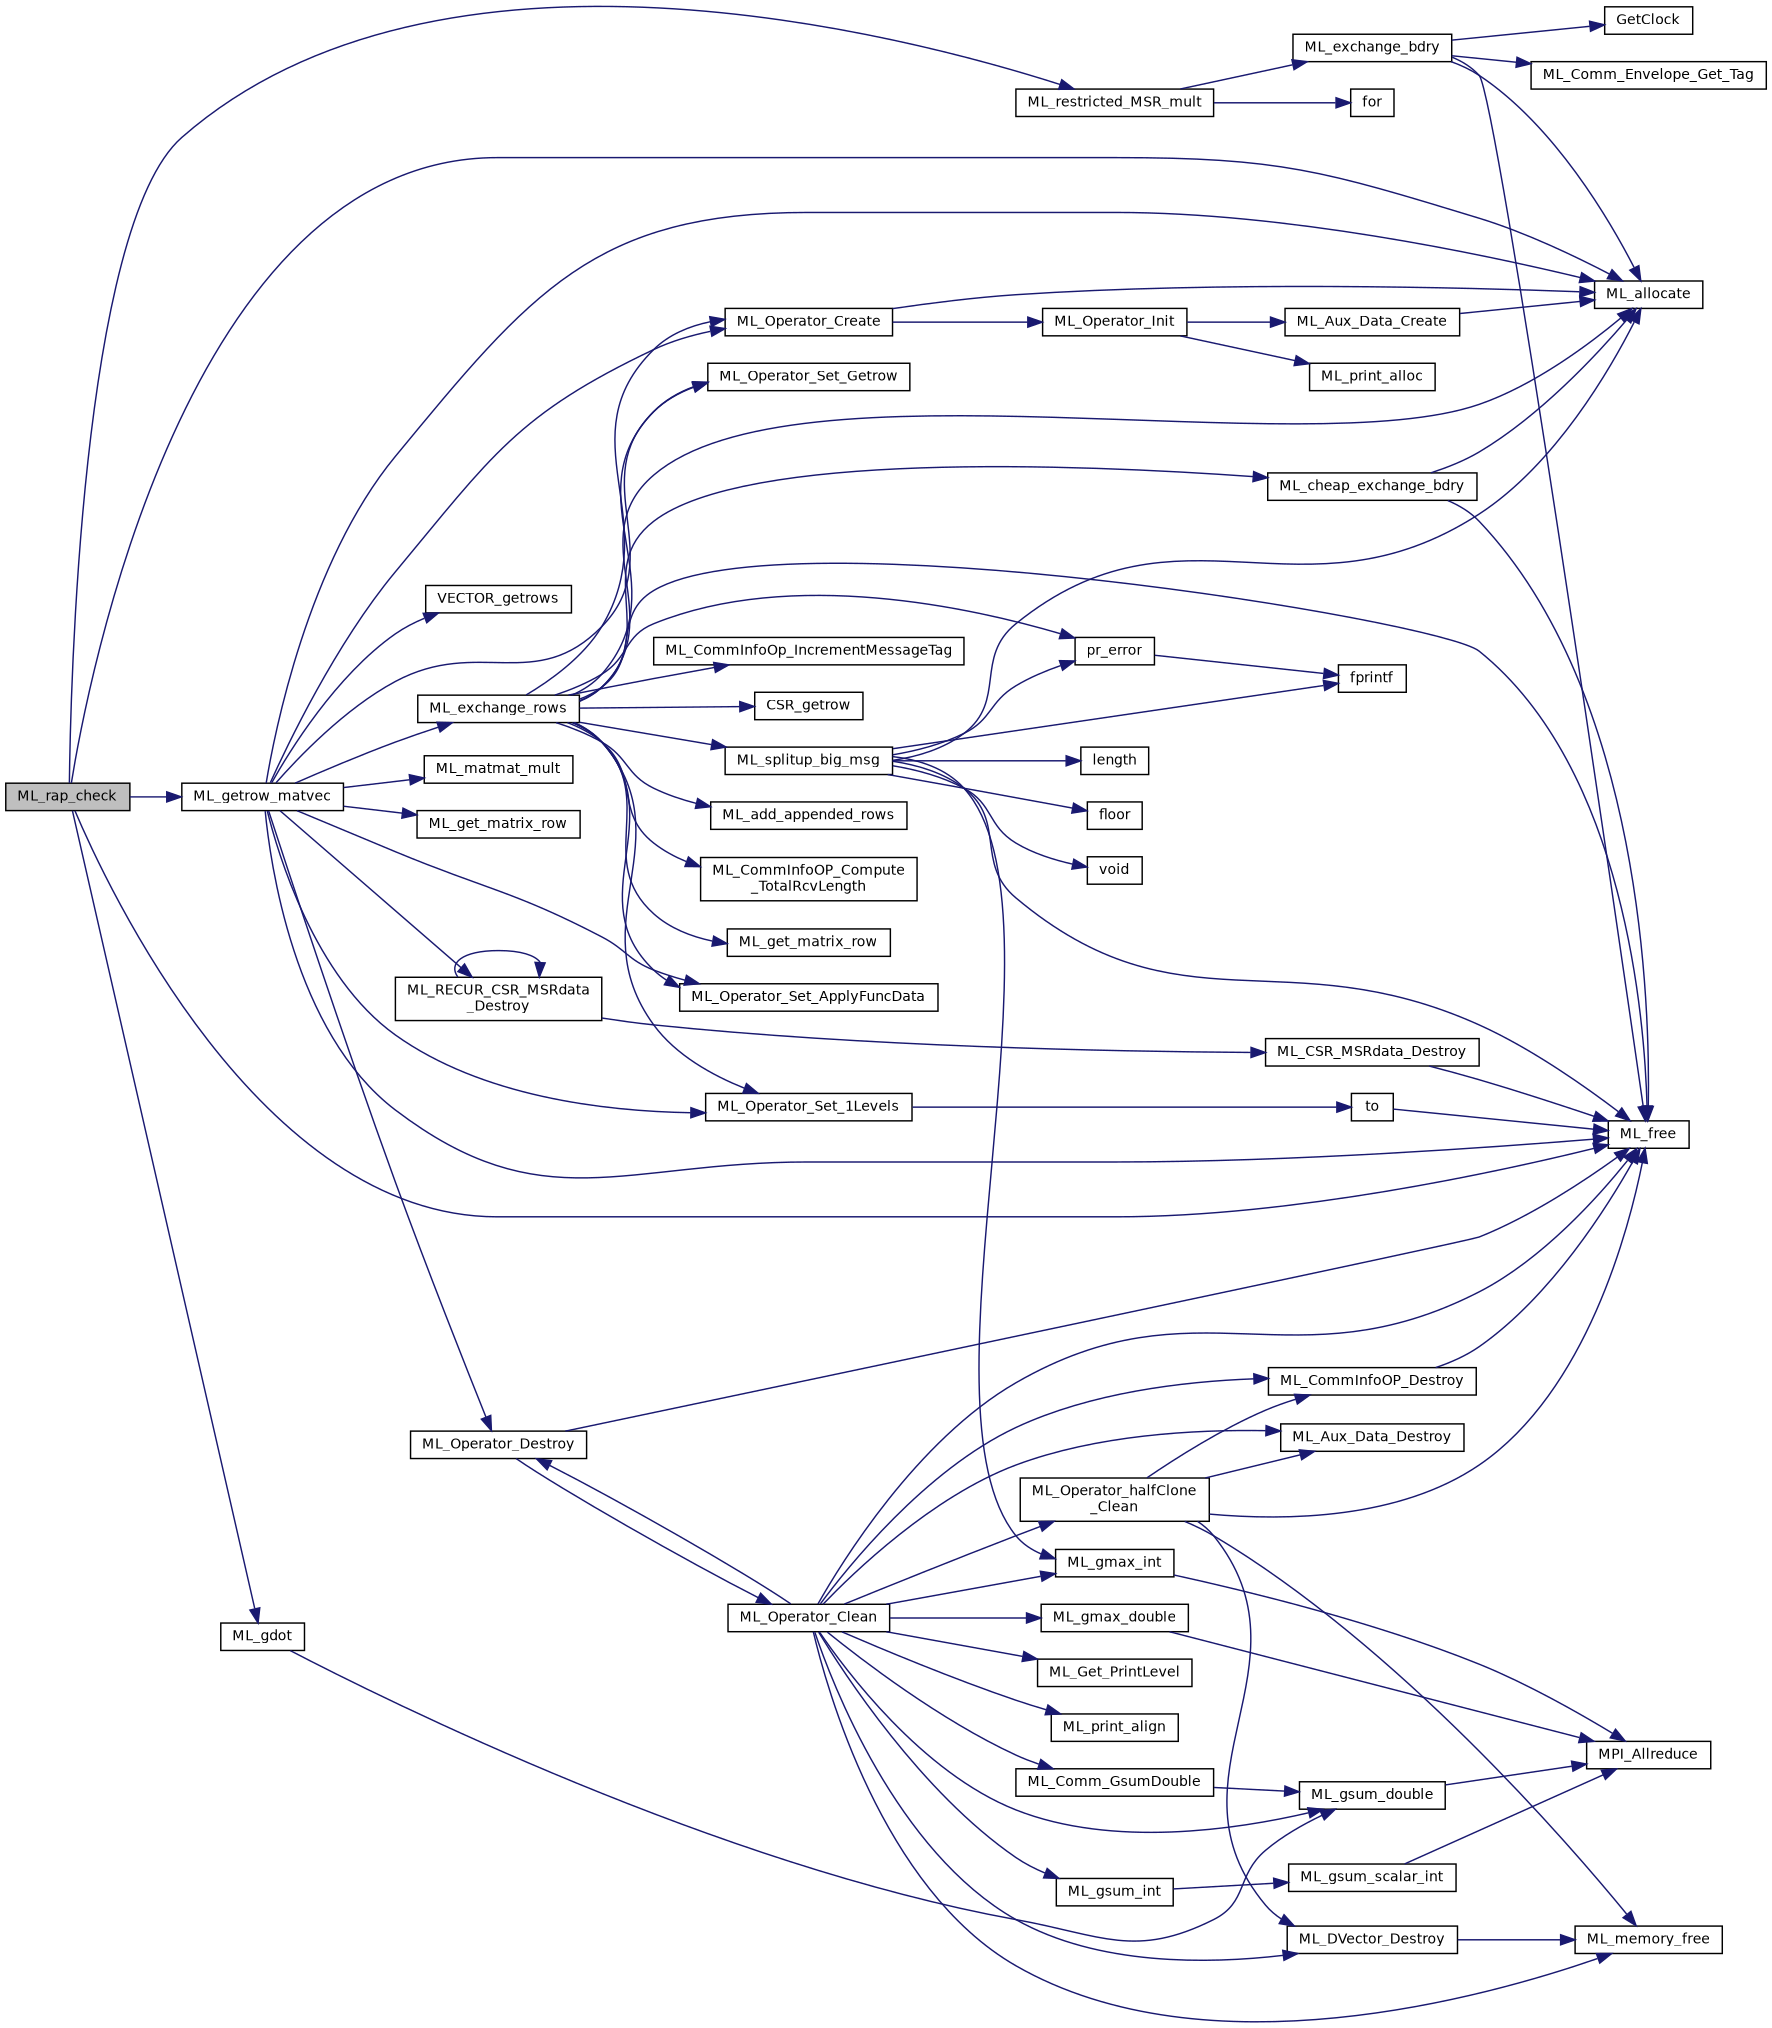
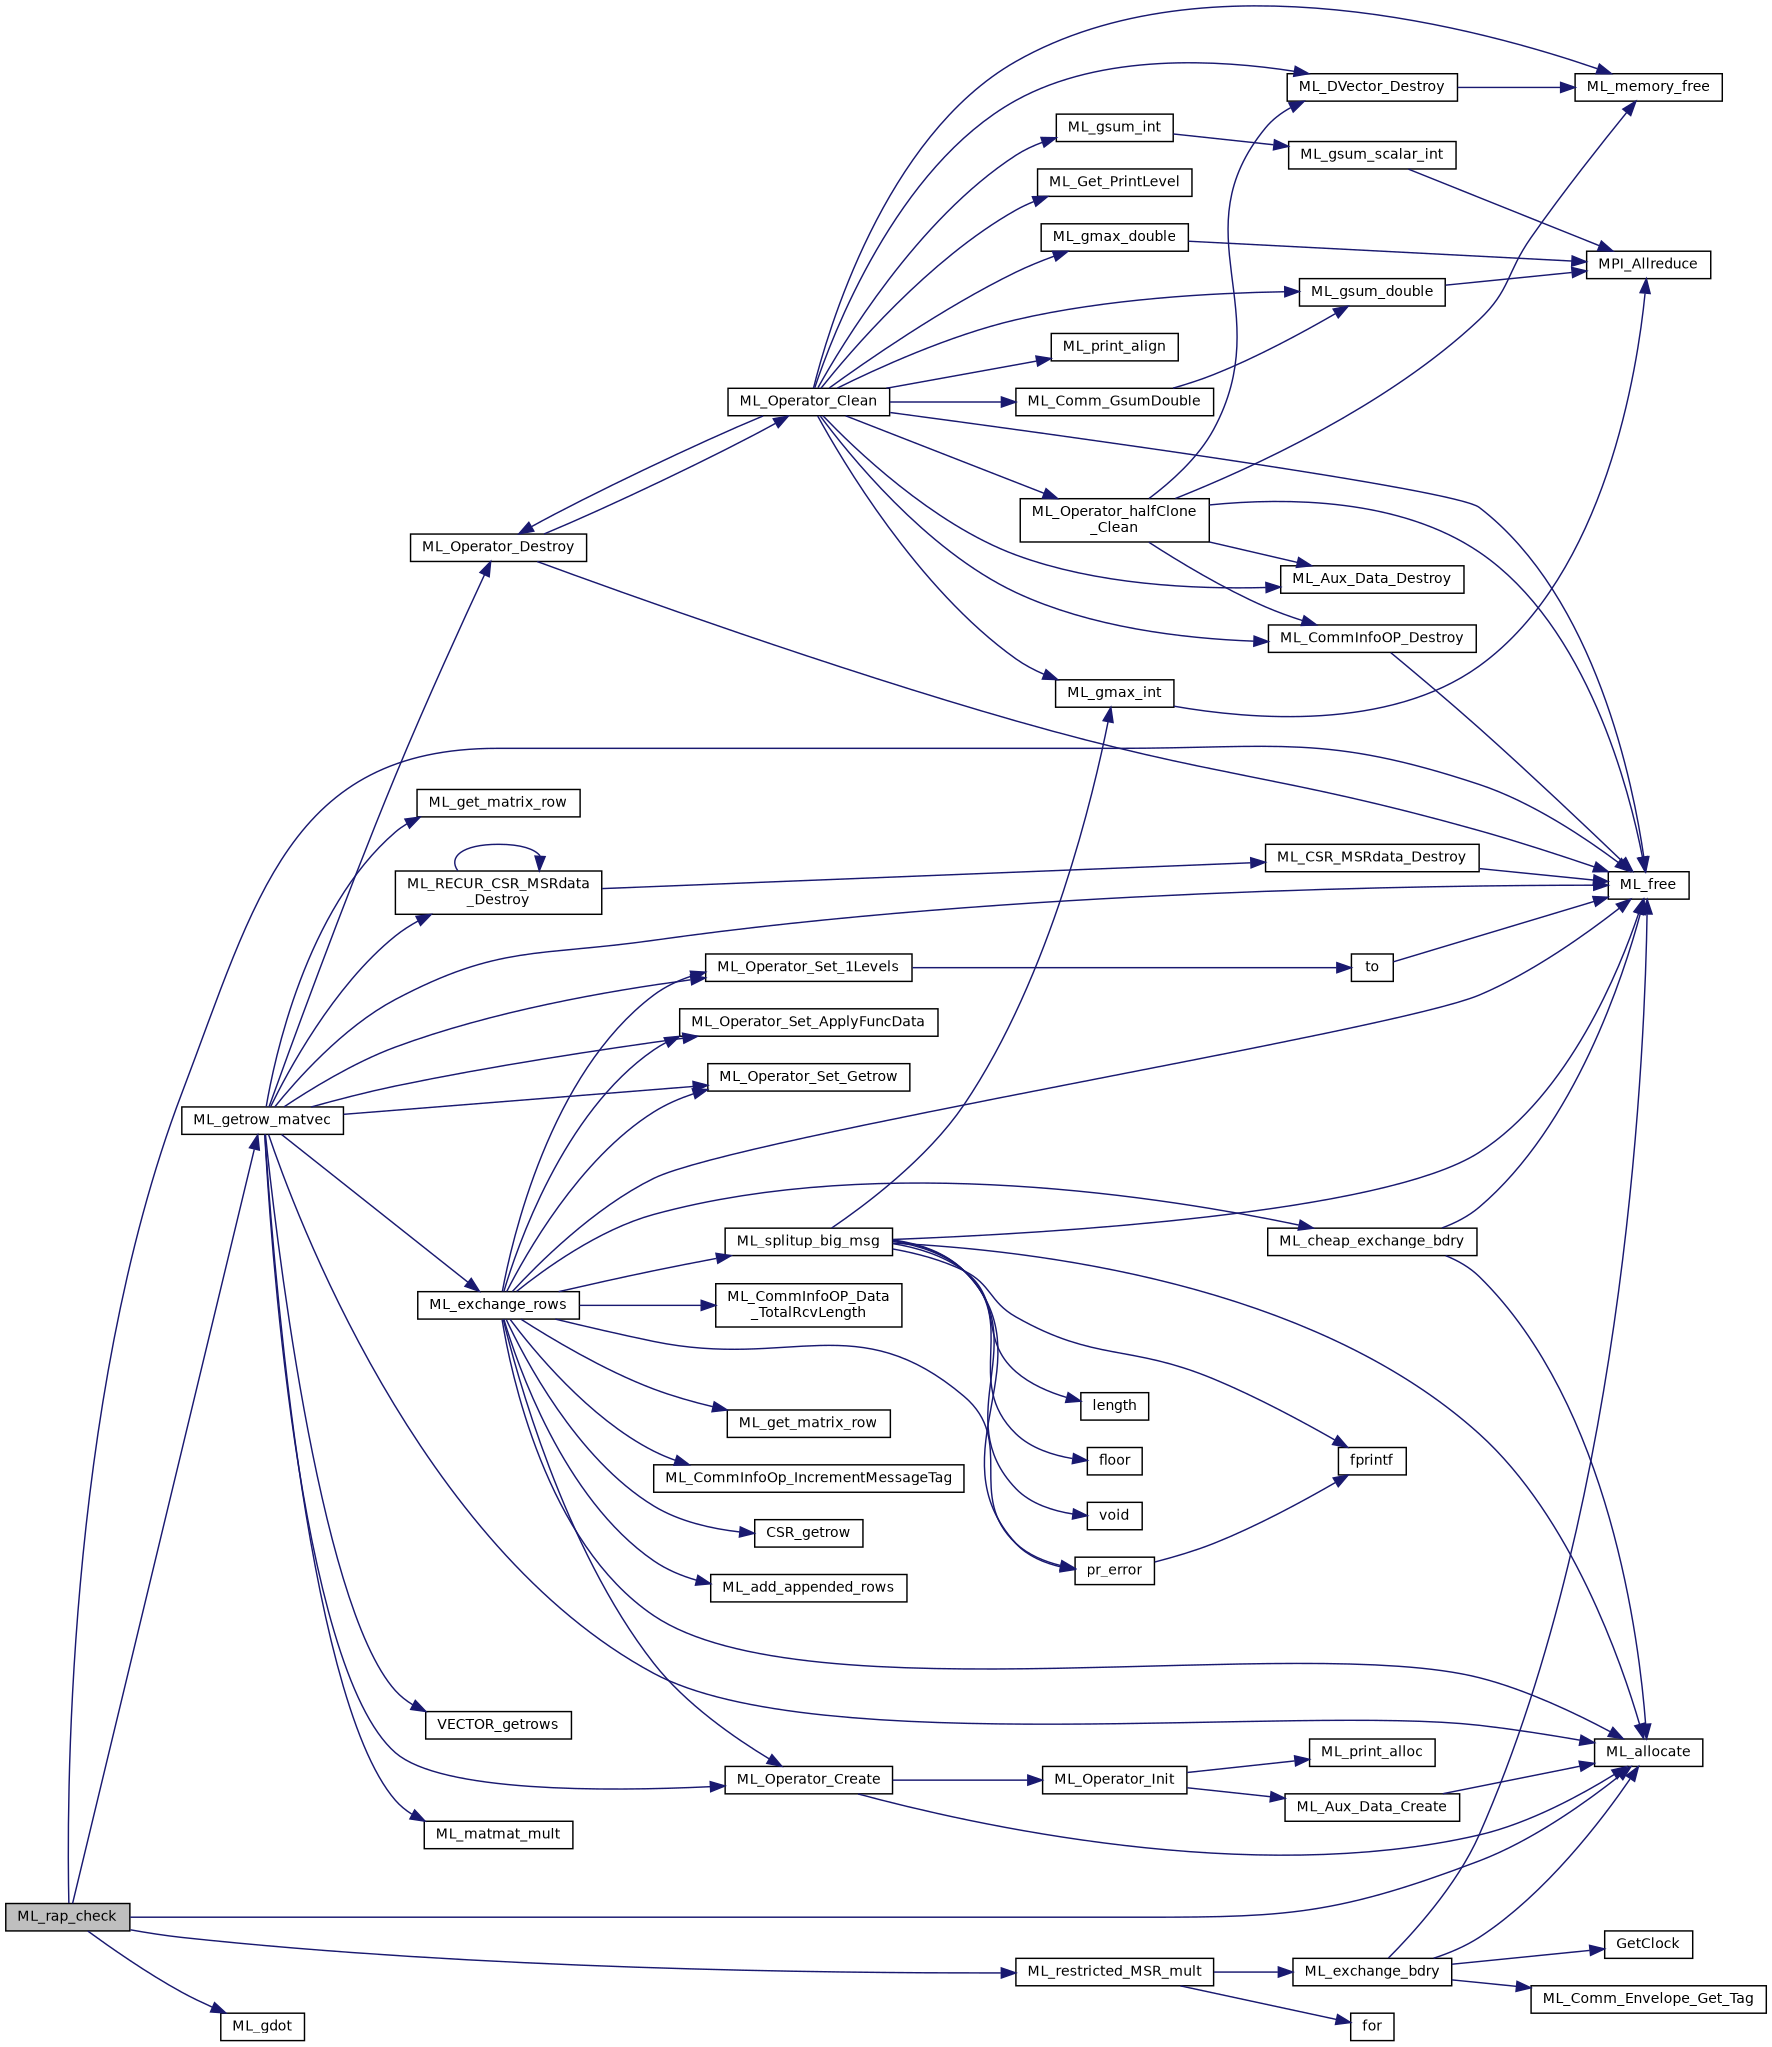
(809, 879) -> (809, 1305)
(814, 1868) -> none
